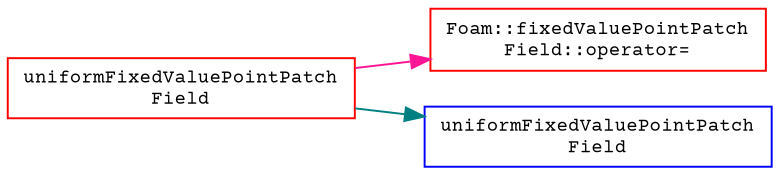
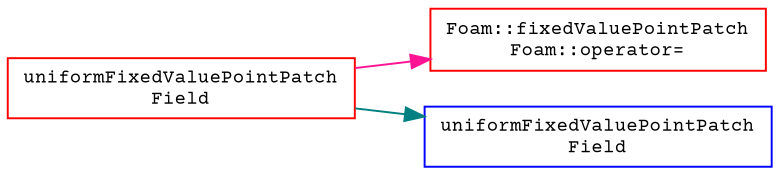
(598, 40) -> (598, 40)
